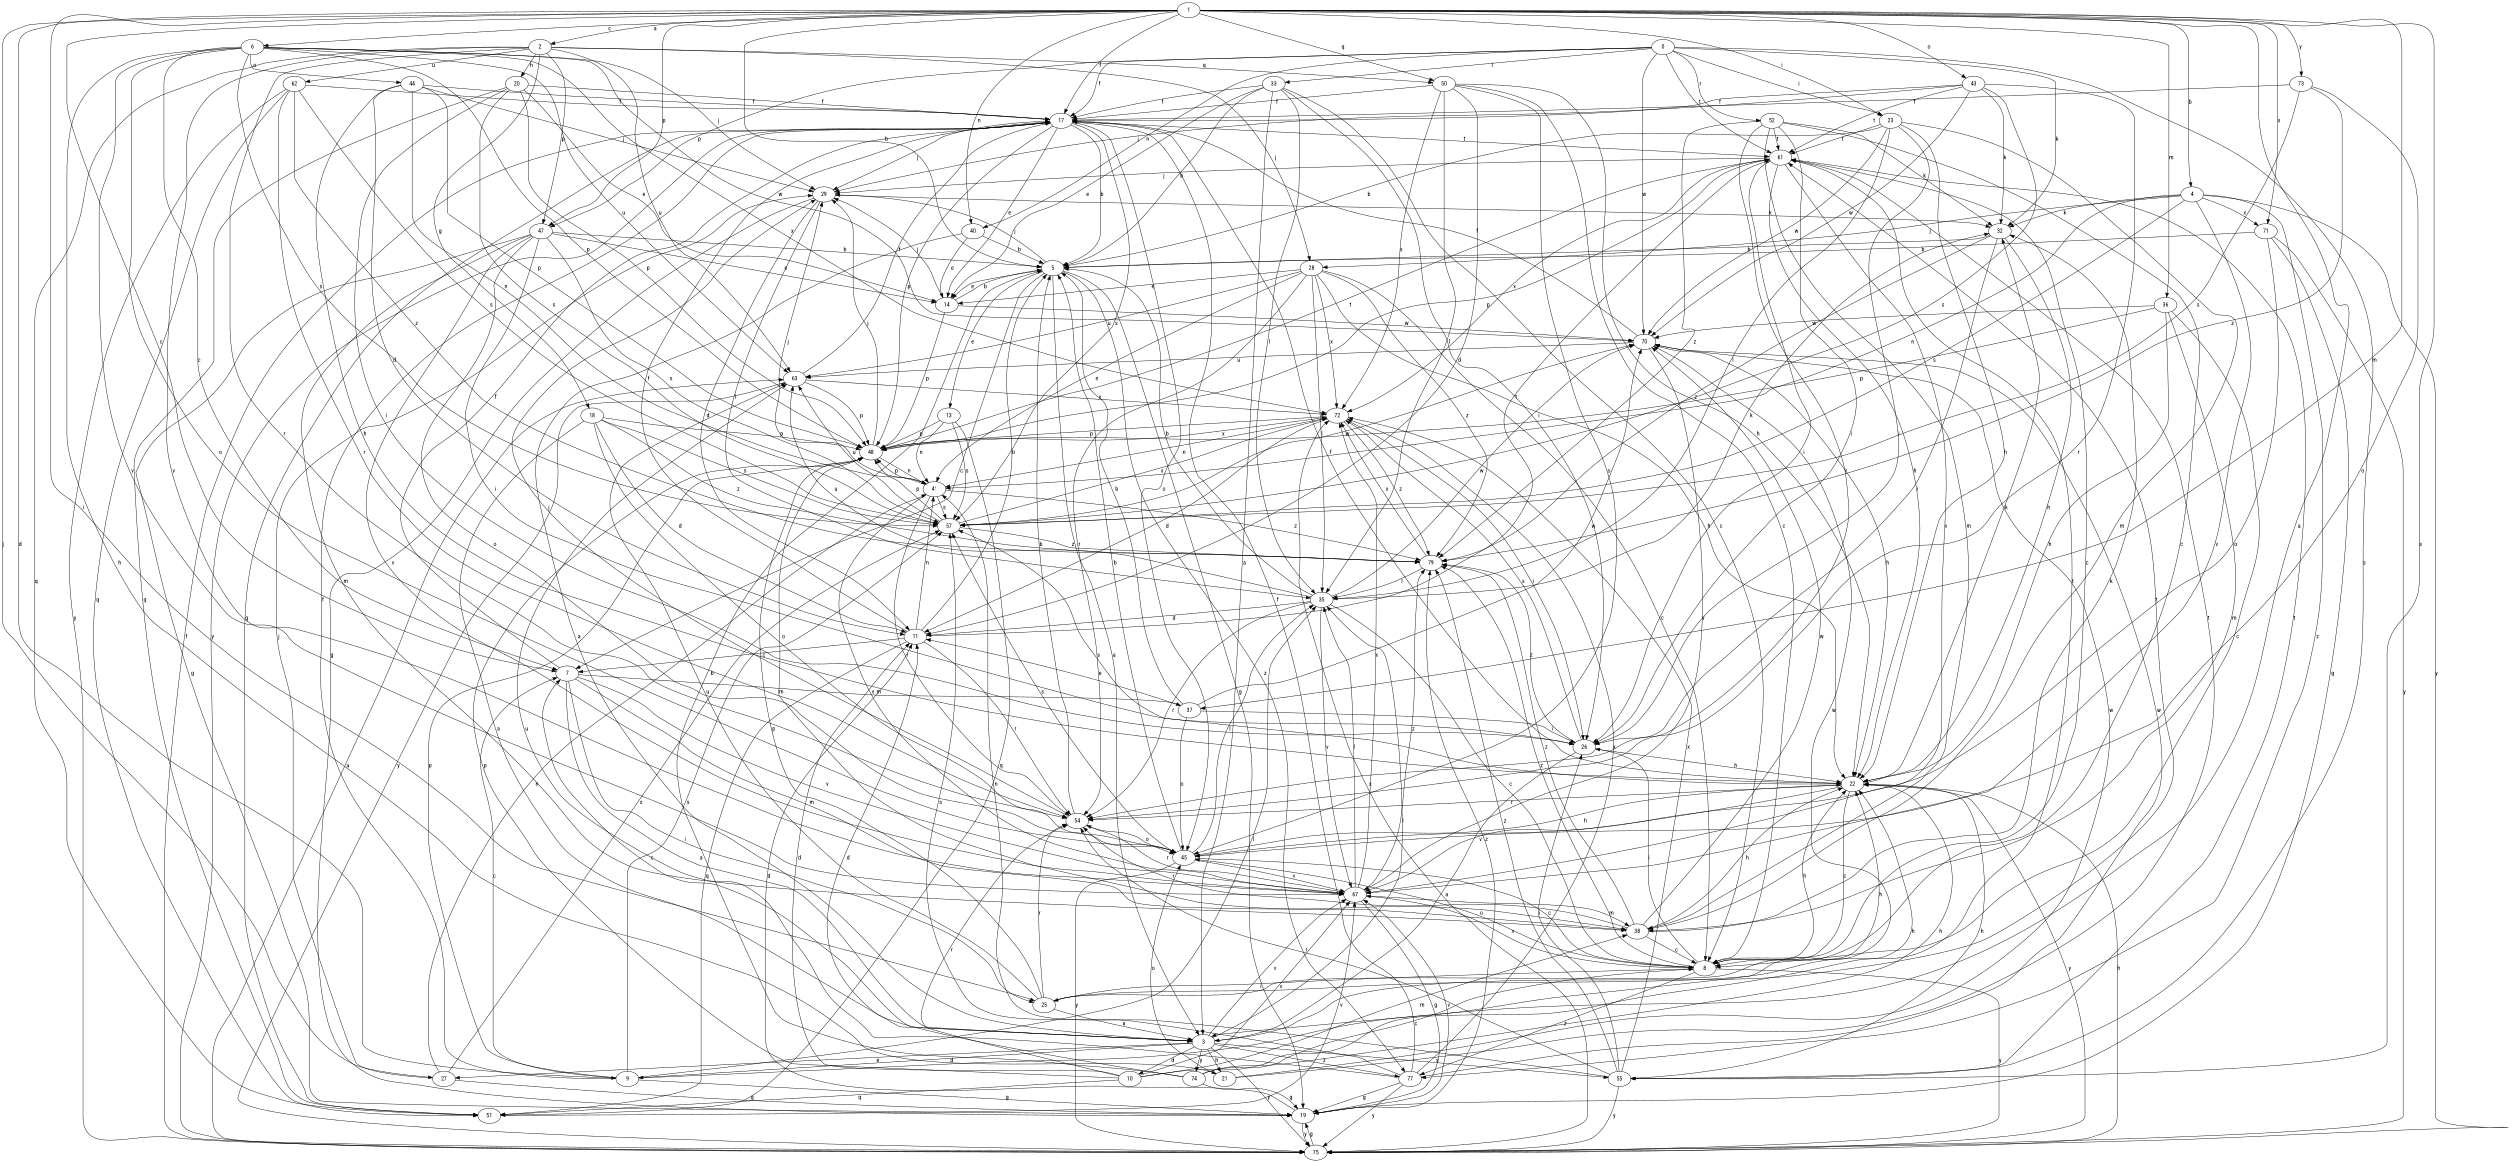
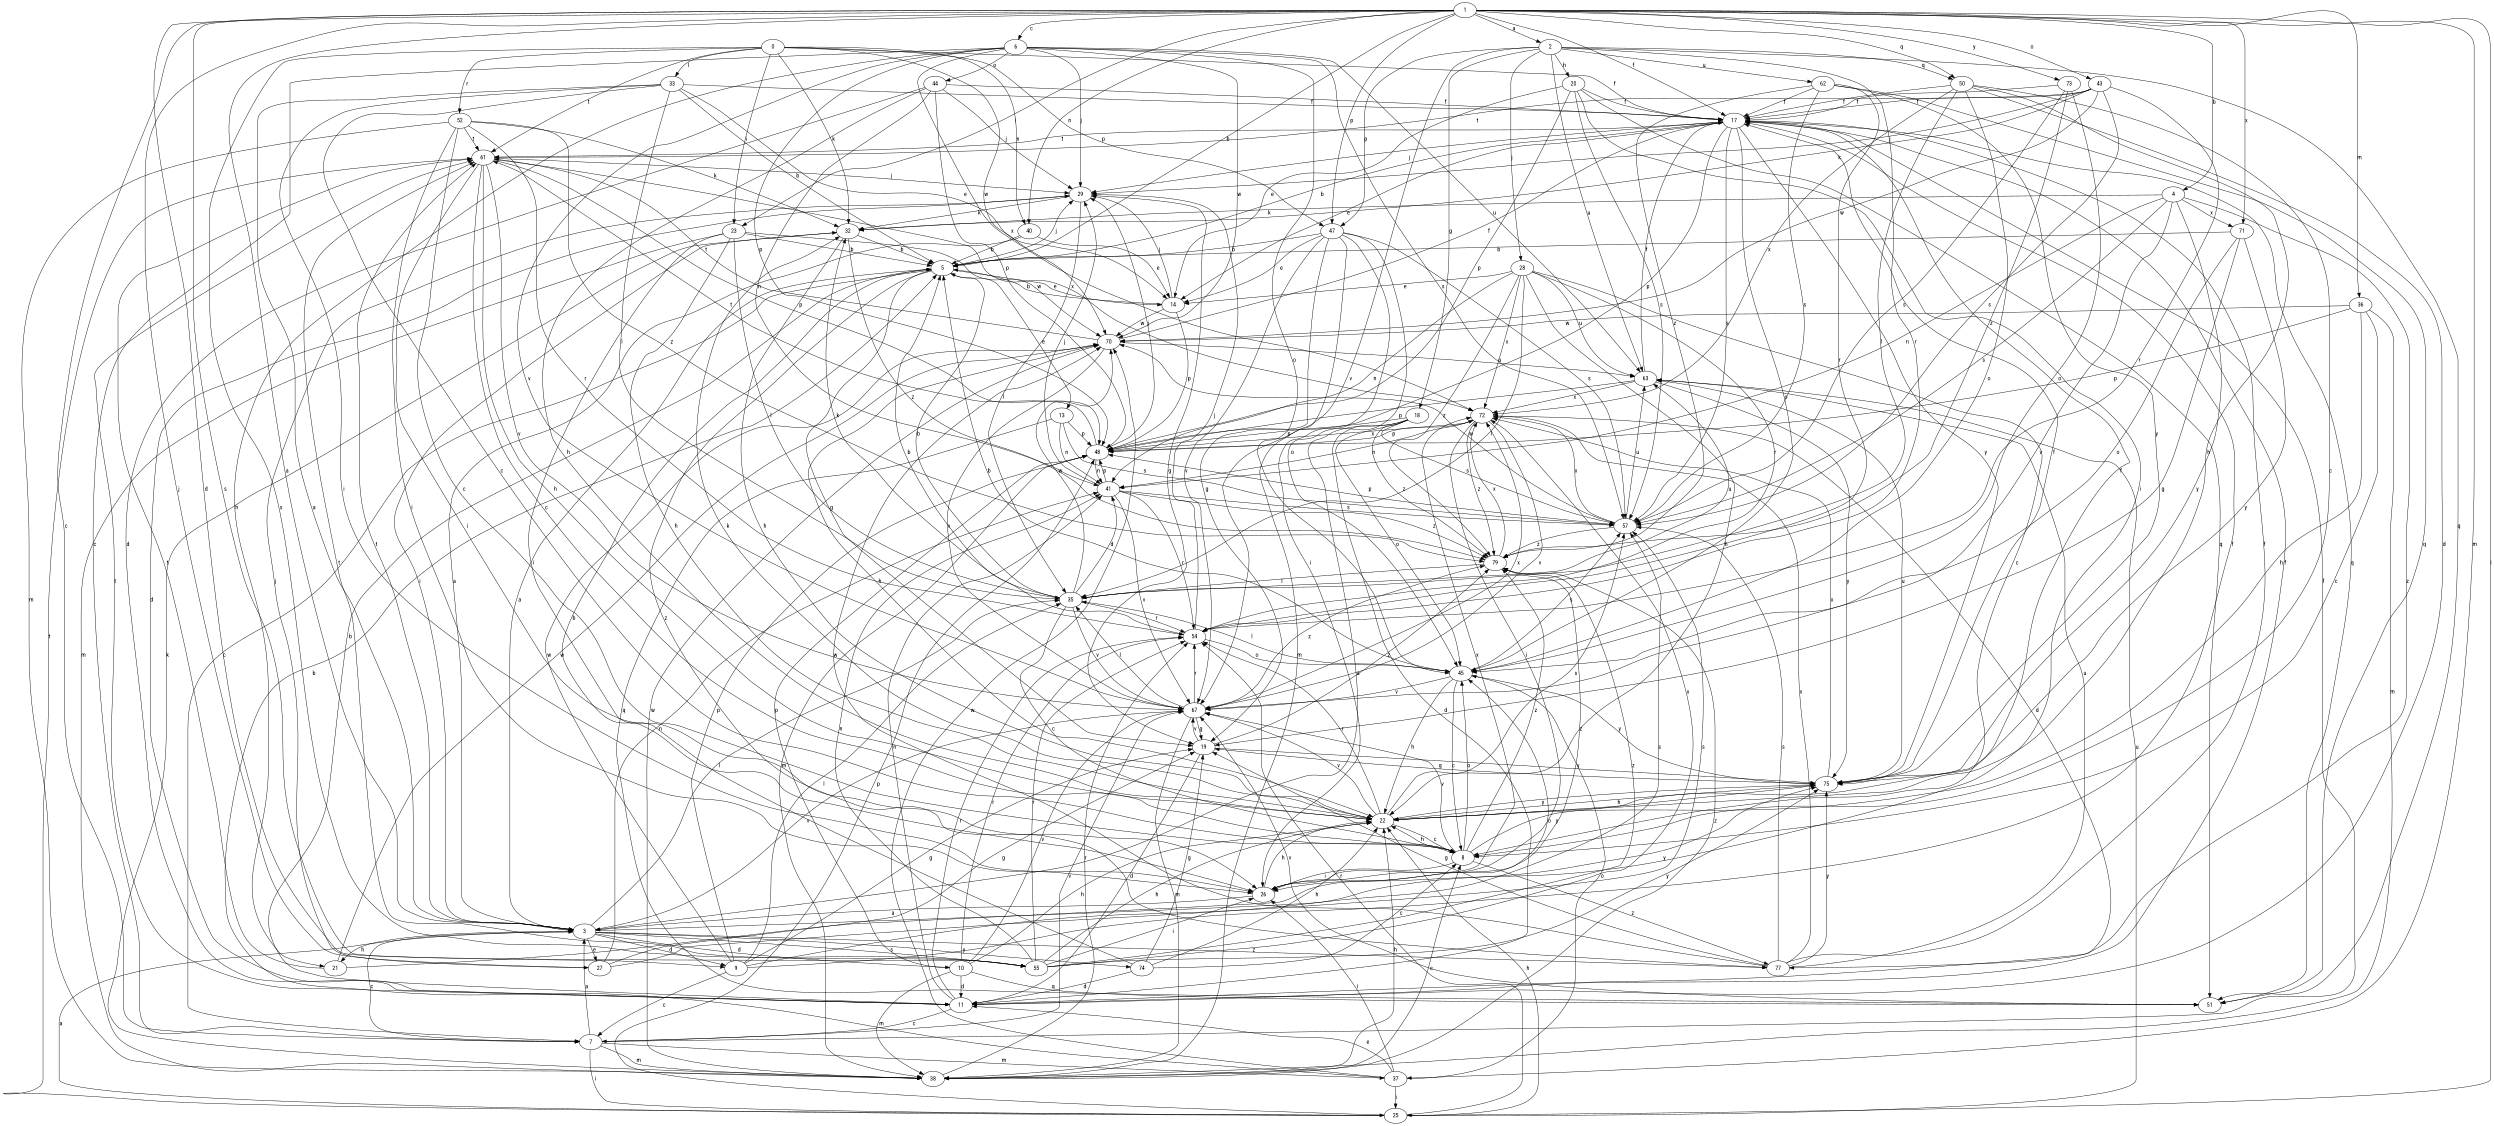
(1838, 138) -> (767, 289)
(1776, 241) -> none
(1861, 544) -> (398, 504)
(1130, 619) -> (1105, 552)
none -> (1454, 627)
(702, 896) -> none
(1470, 975) -> (1396, 1095)
